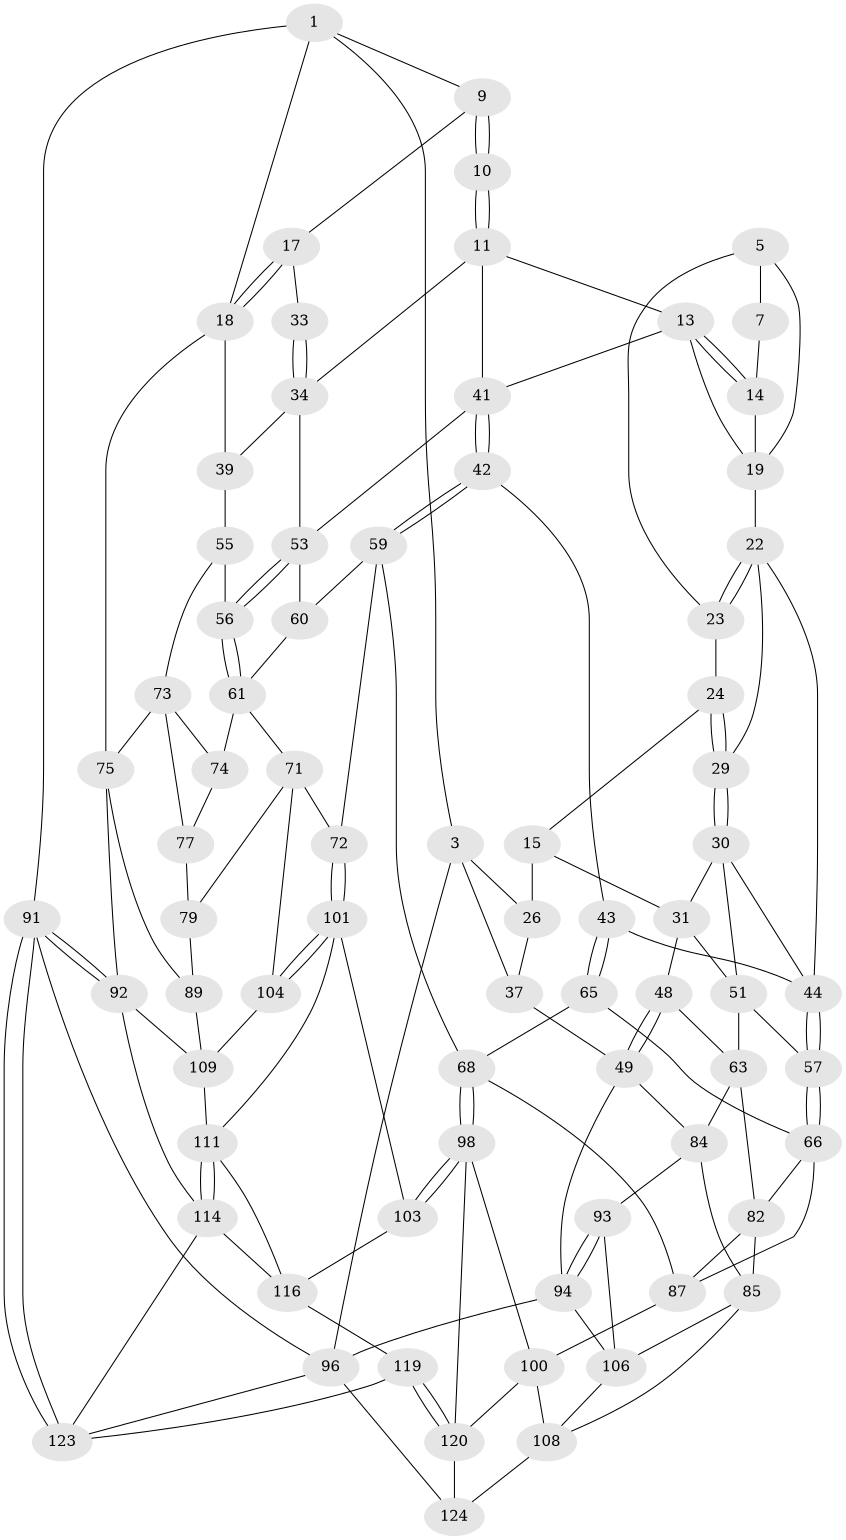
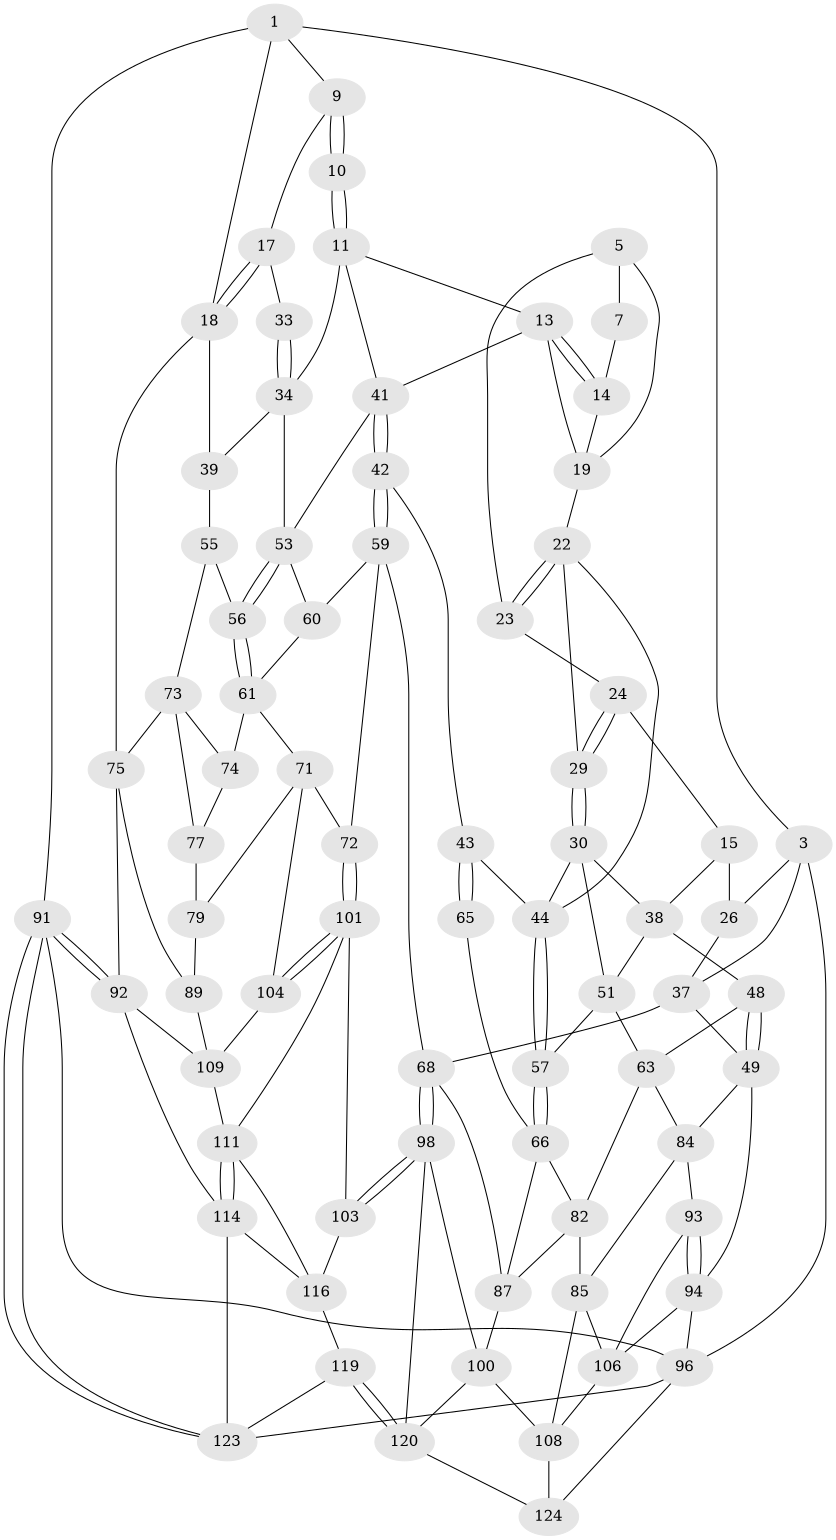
(682, 919) -> (655, 919)
(528, 1031) -> (557, 1037)
